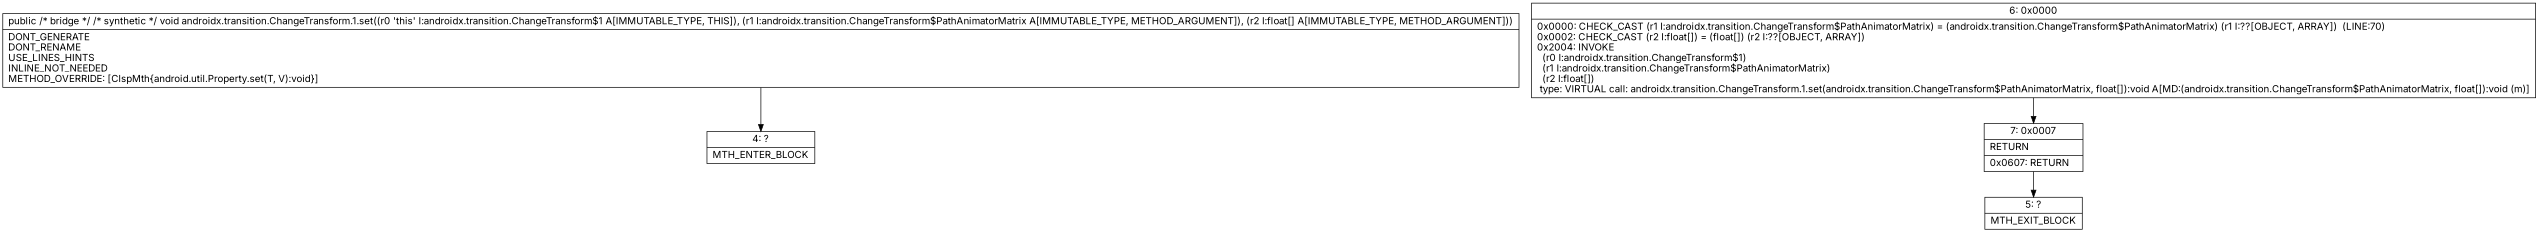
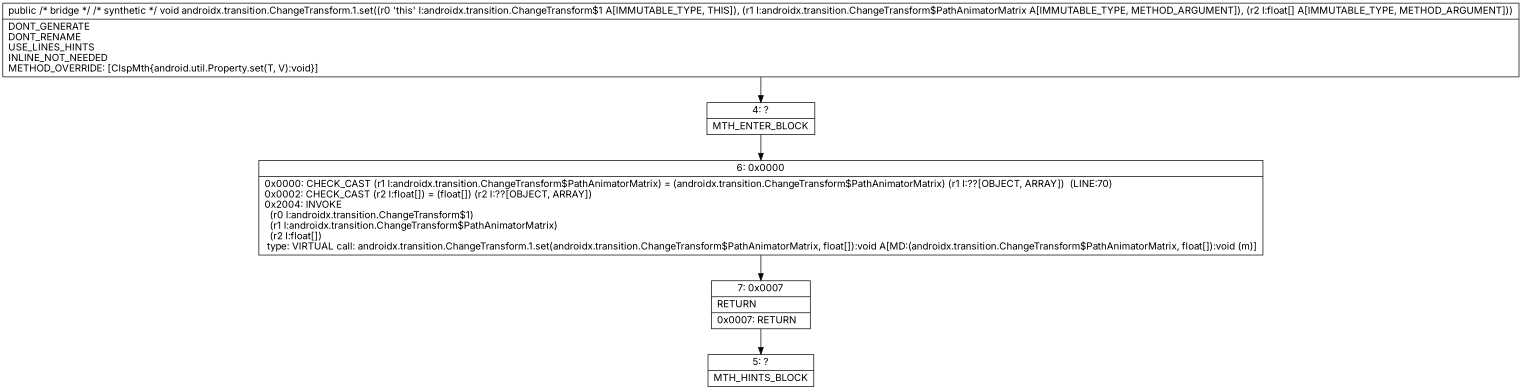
none -> (761, 144)
(2034, 163) -> (761, 320)
(2034, 221) -> (761, 378)
